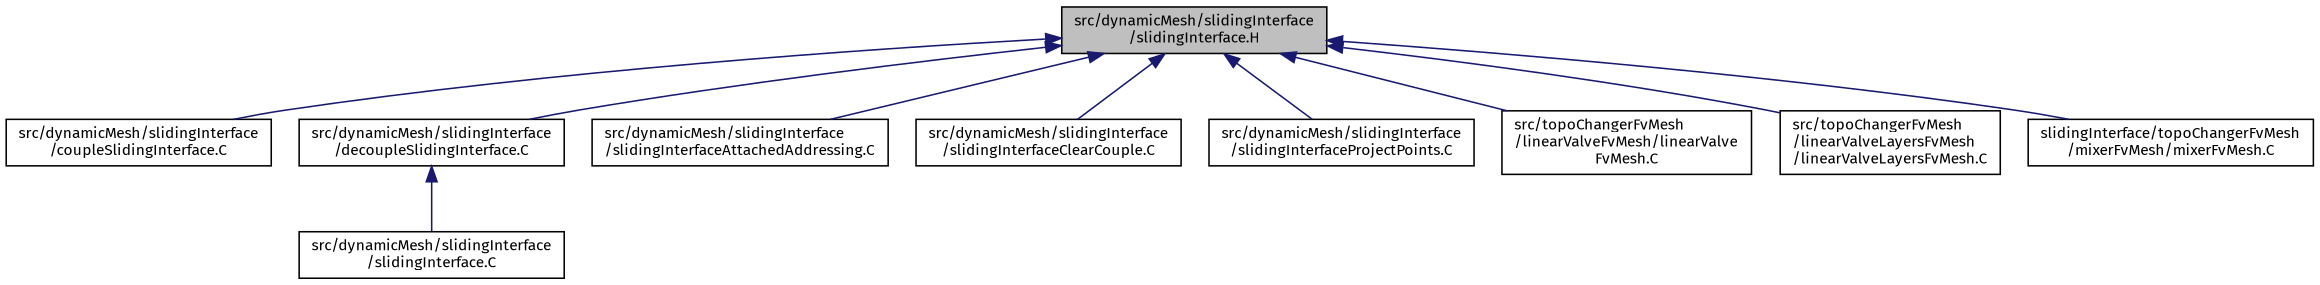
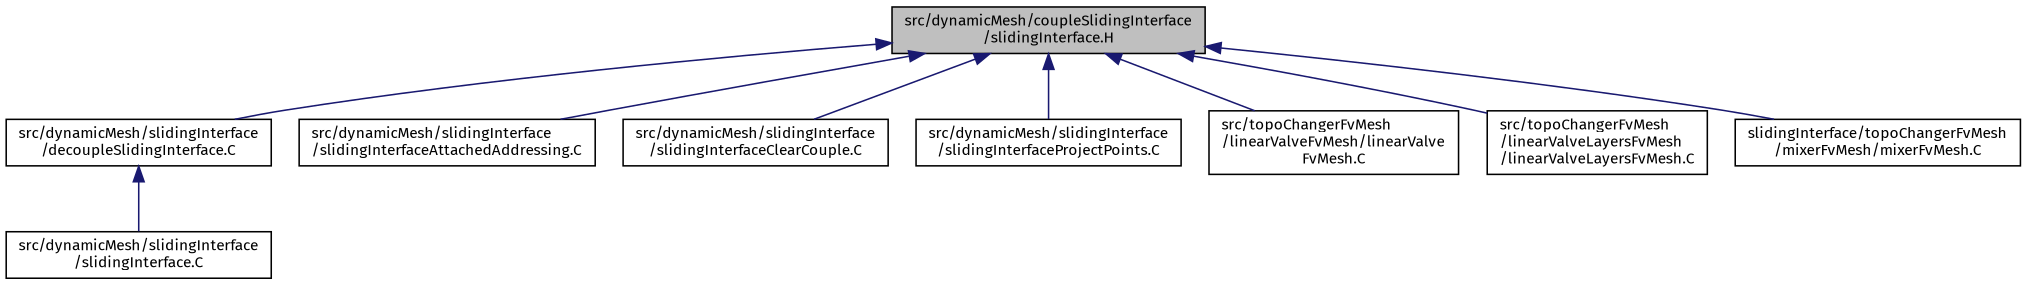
(1194, 30) -> (1049, 30)
(139, 143) -> none
